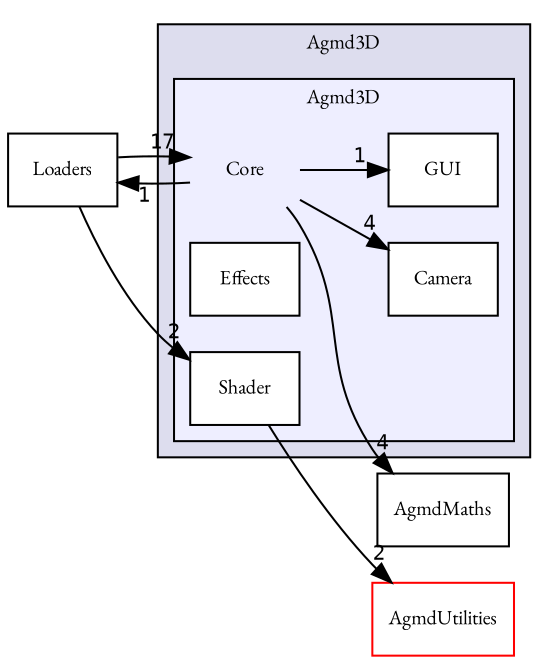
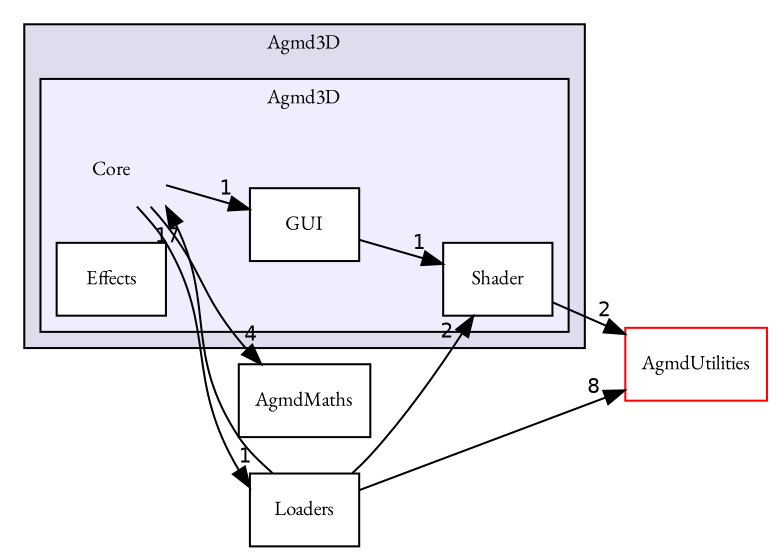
none -> (391, 249)
(443, 279) -> none
none -> (482, 444)
